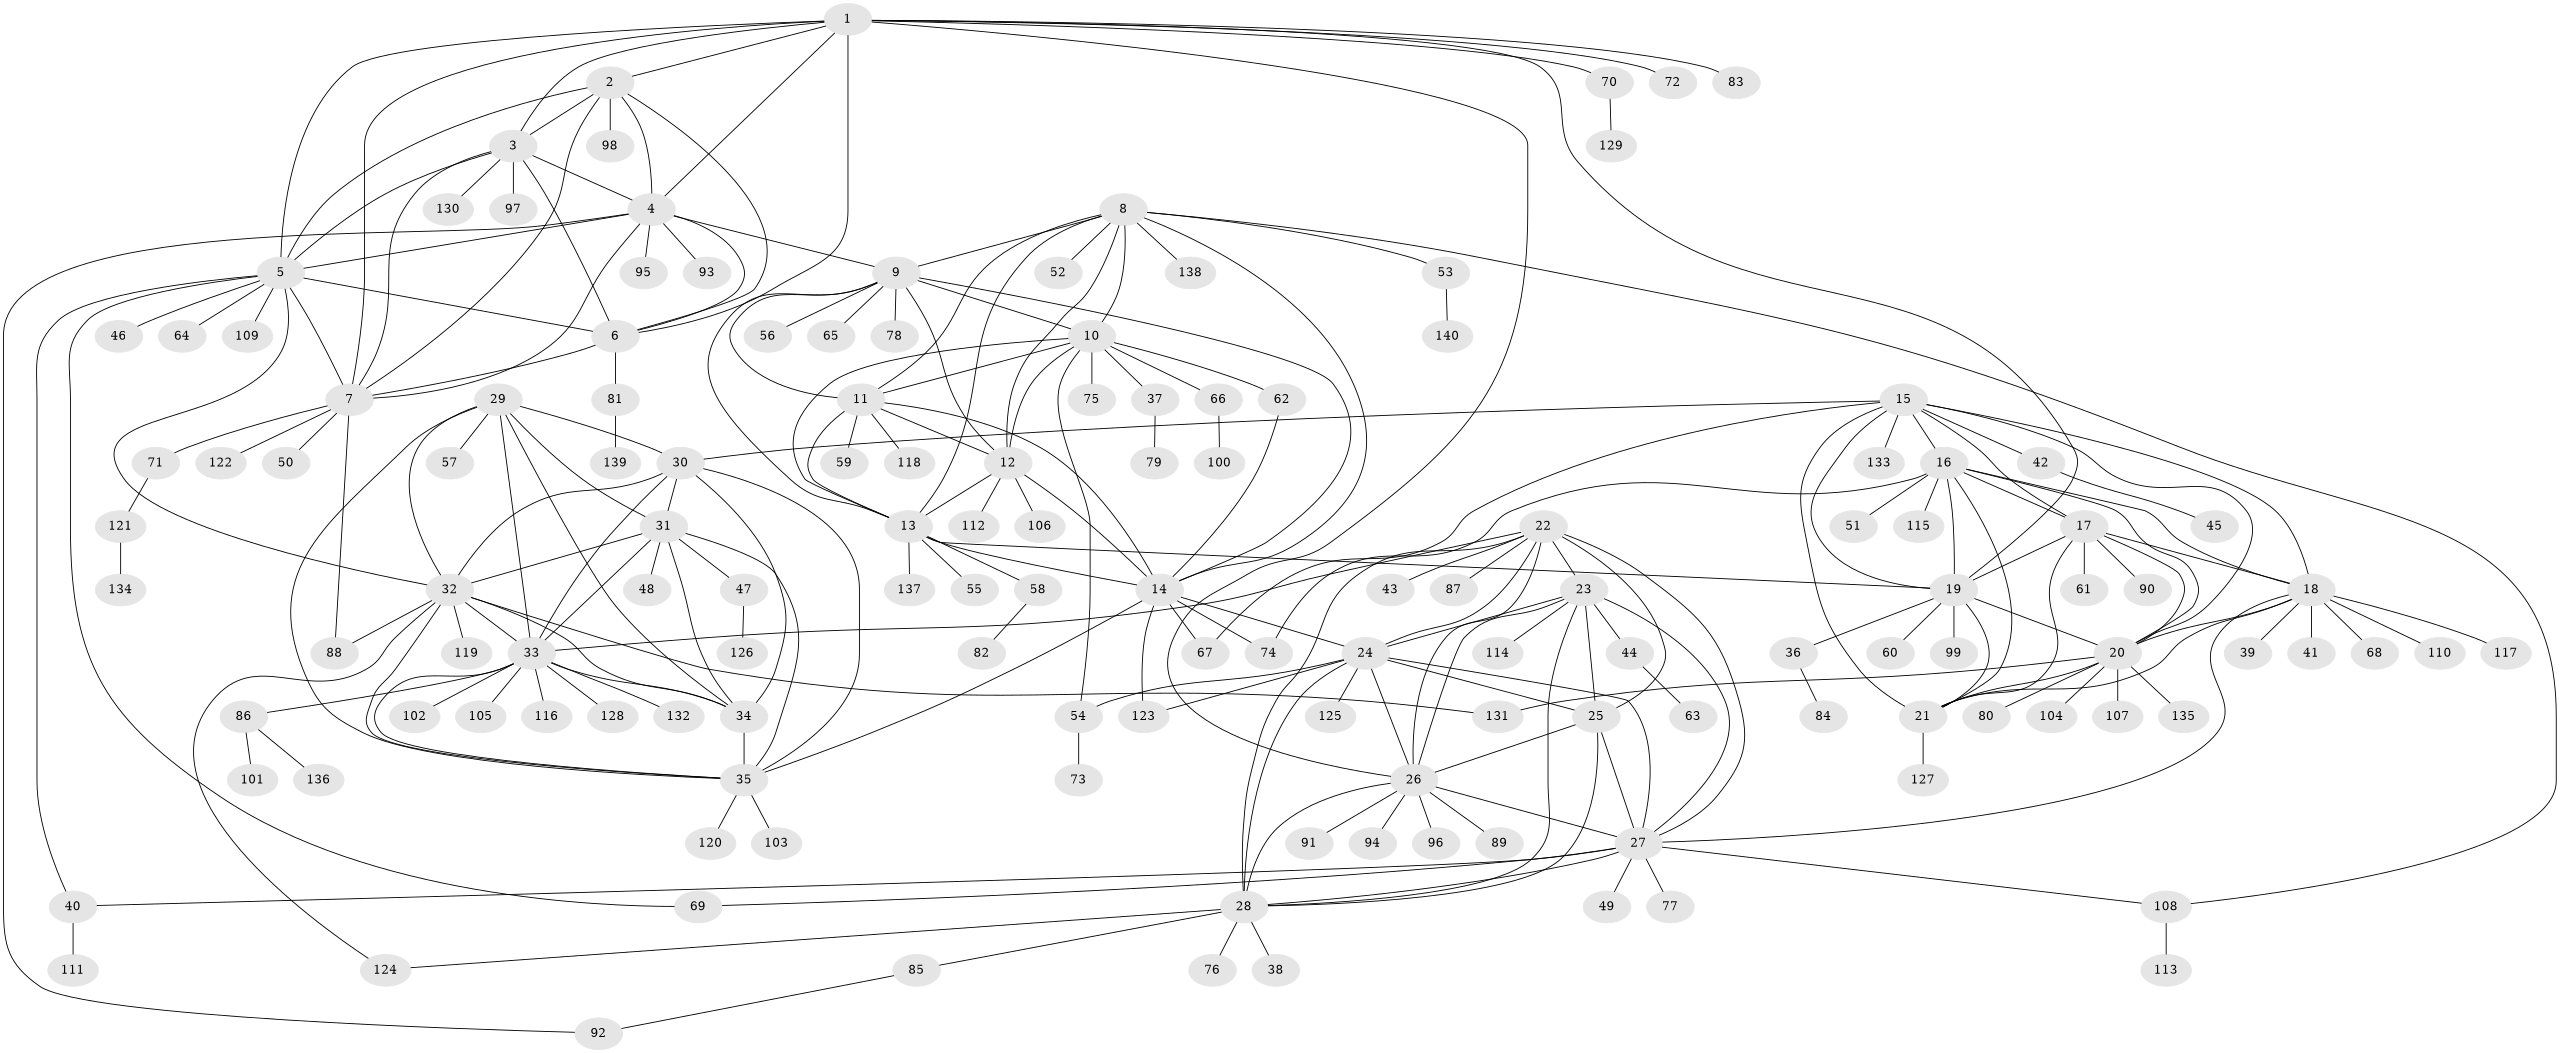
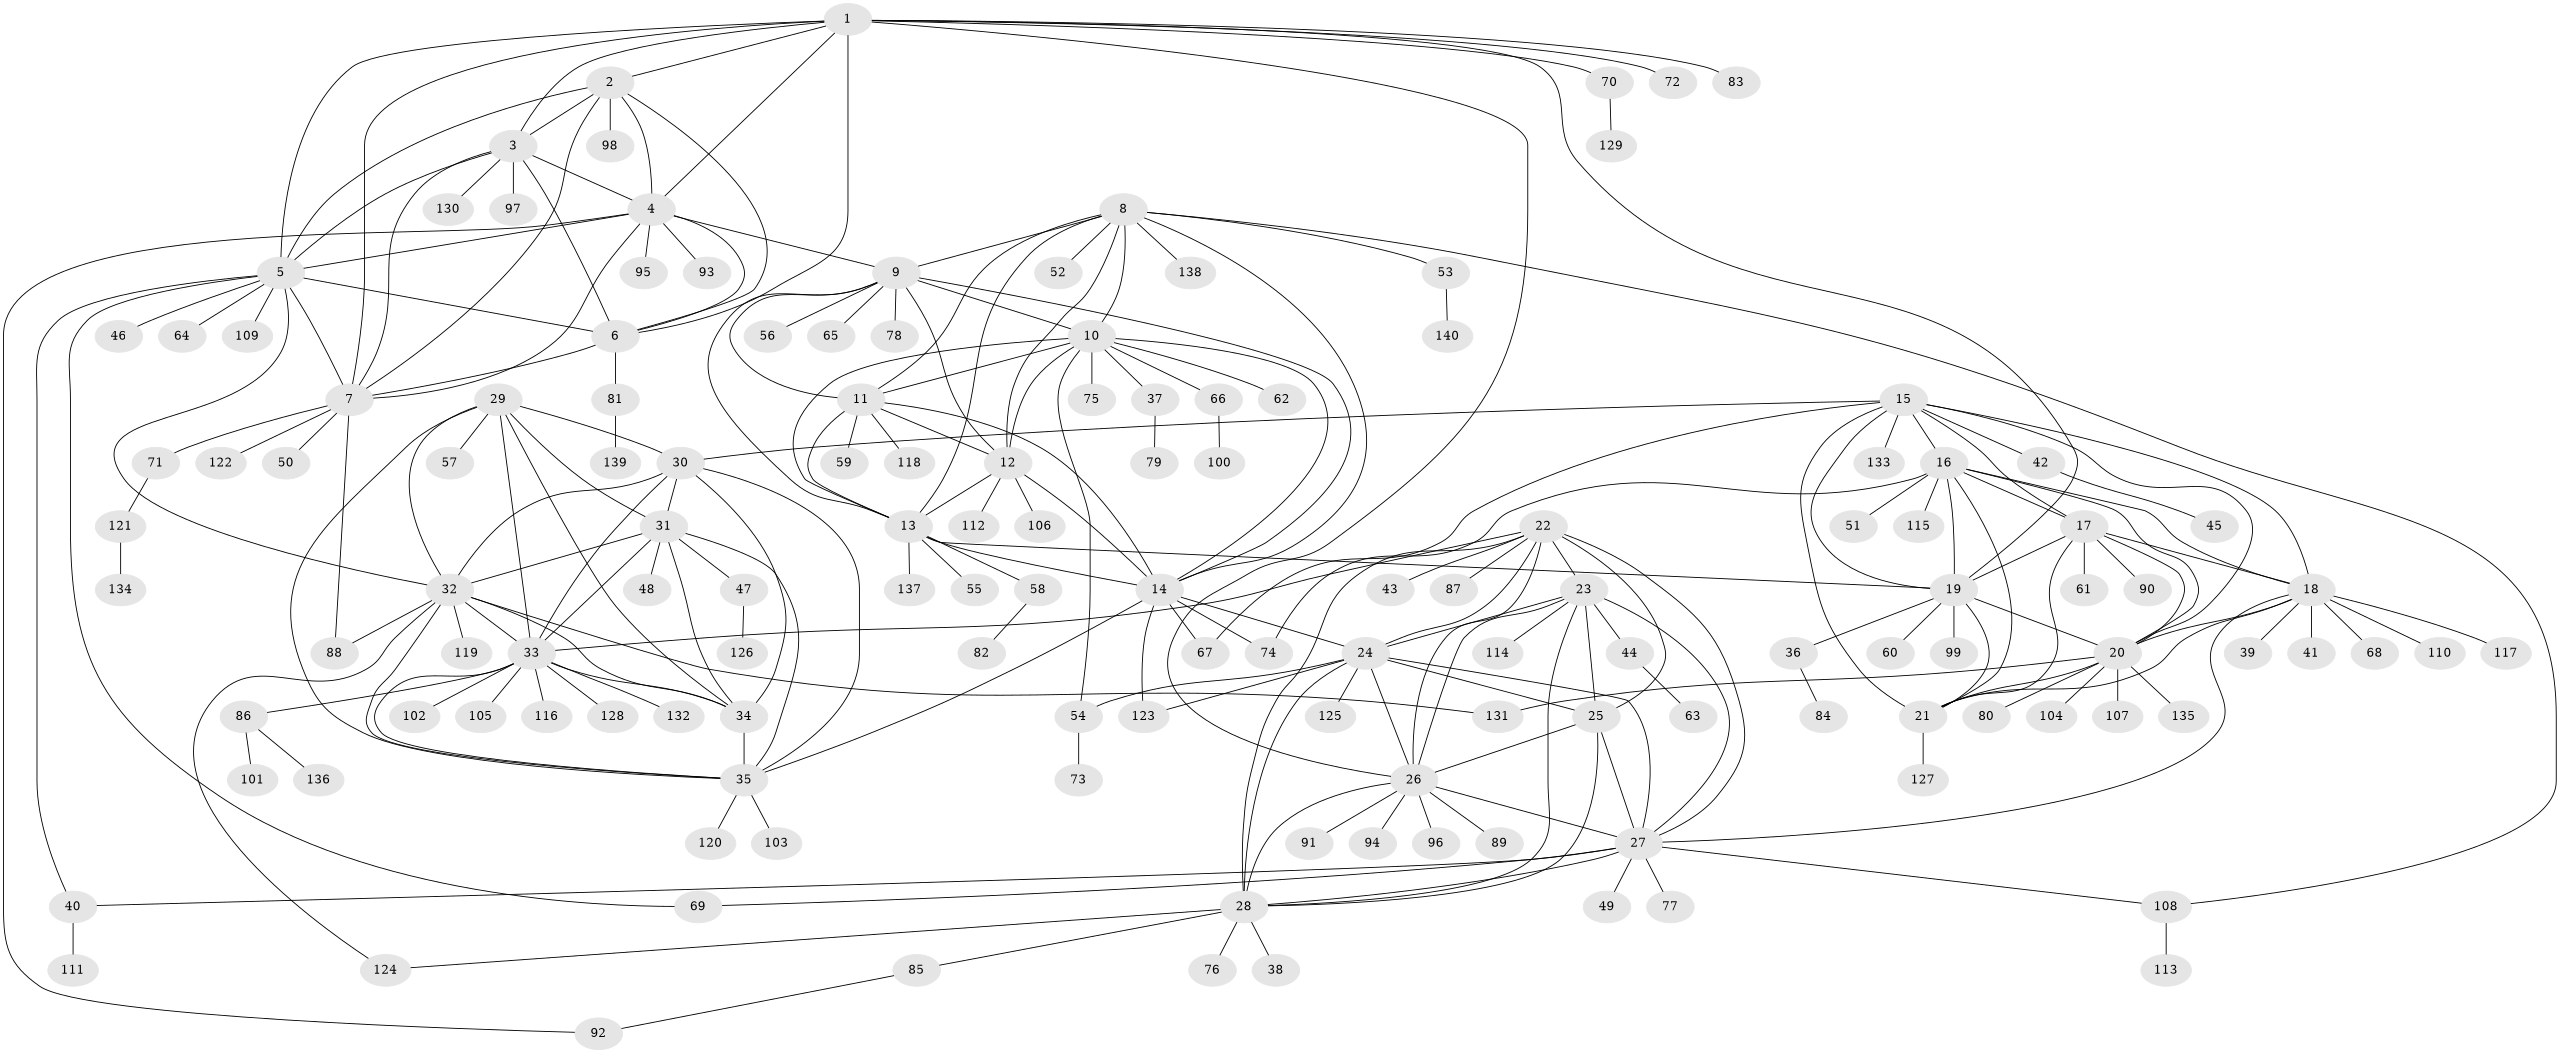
(1237, 503) -> (1327, 411)
